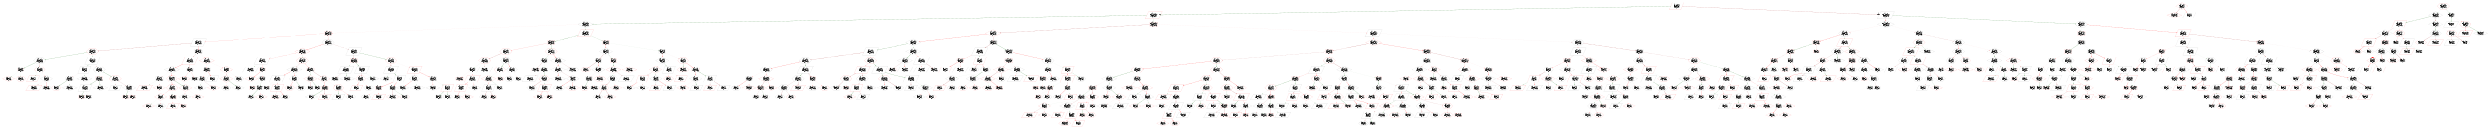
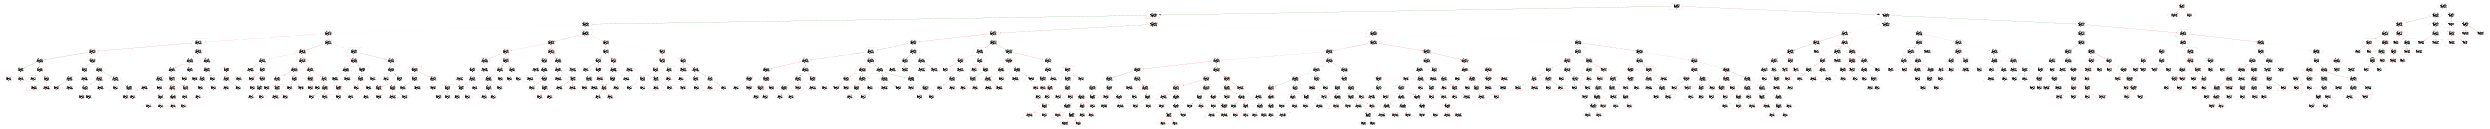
(351, 97) -> (351, 97)
